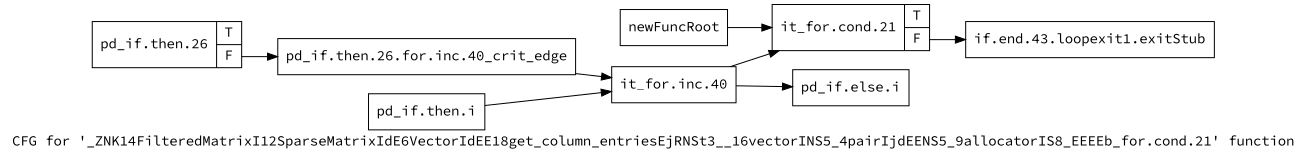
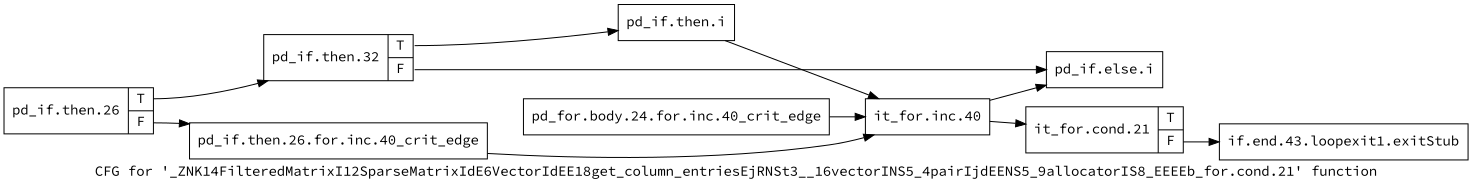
(674, 28) -> none
none -> (338, 58)
none -> (676, 117)
